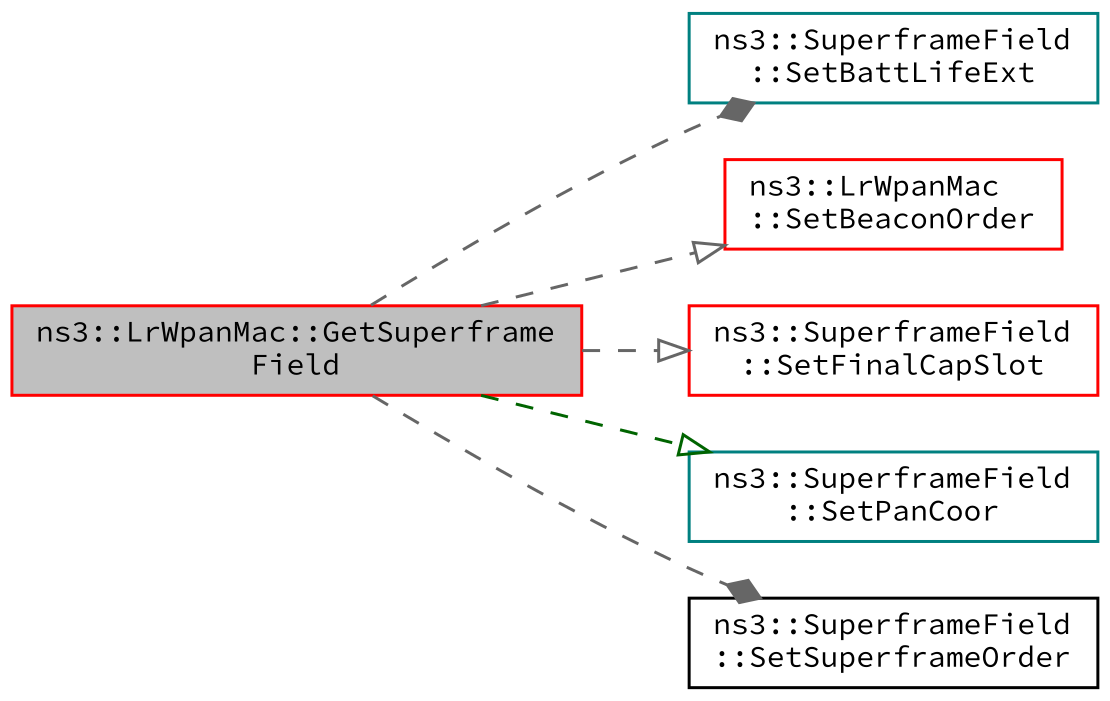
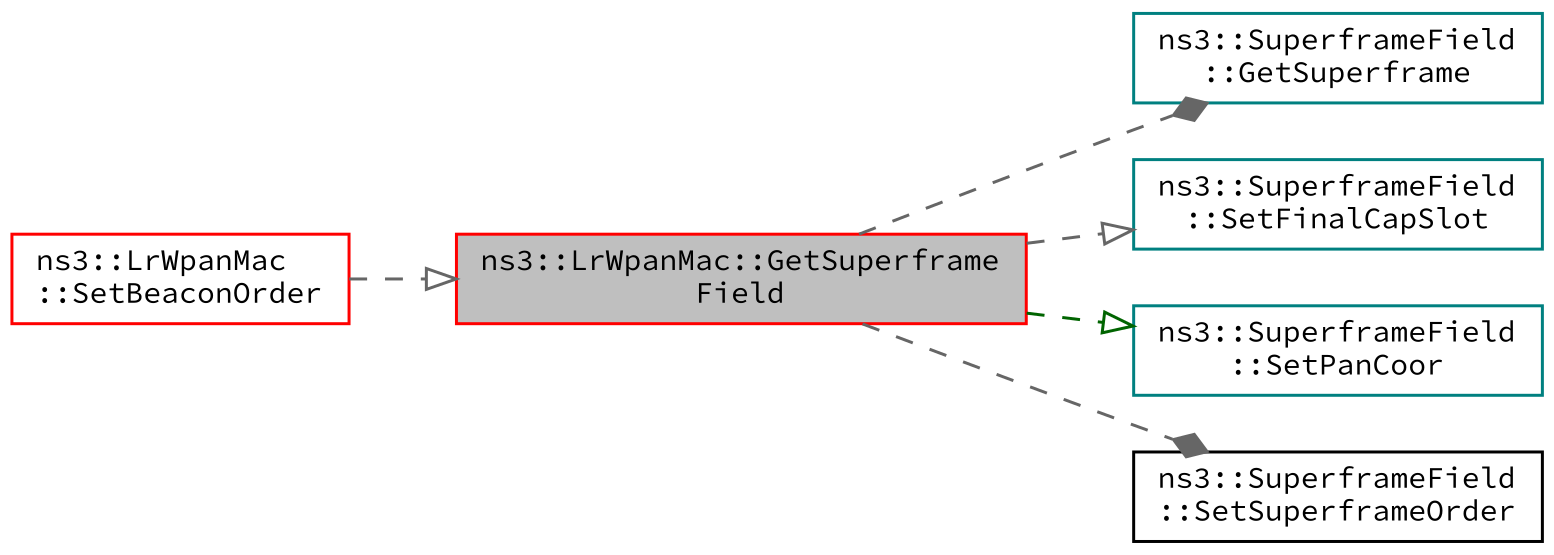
(894, 58) -> (1338, 58)
(588, 279) -> (388, 279)
(894, 351) -> (1338, 204)
